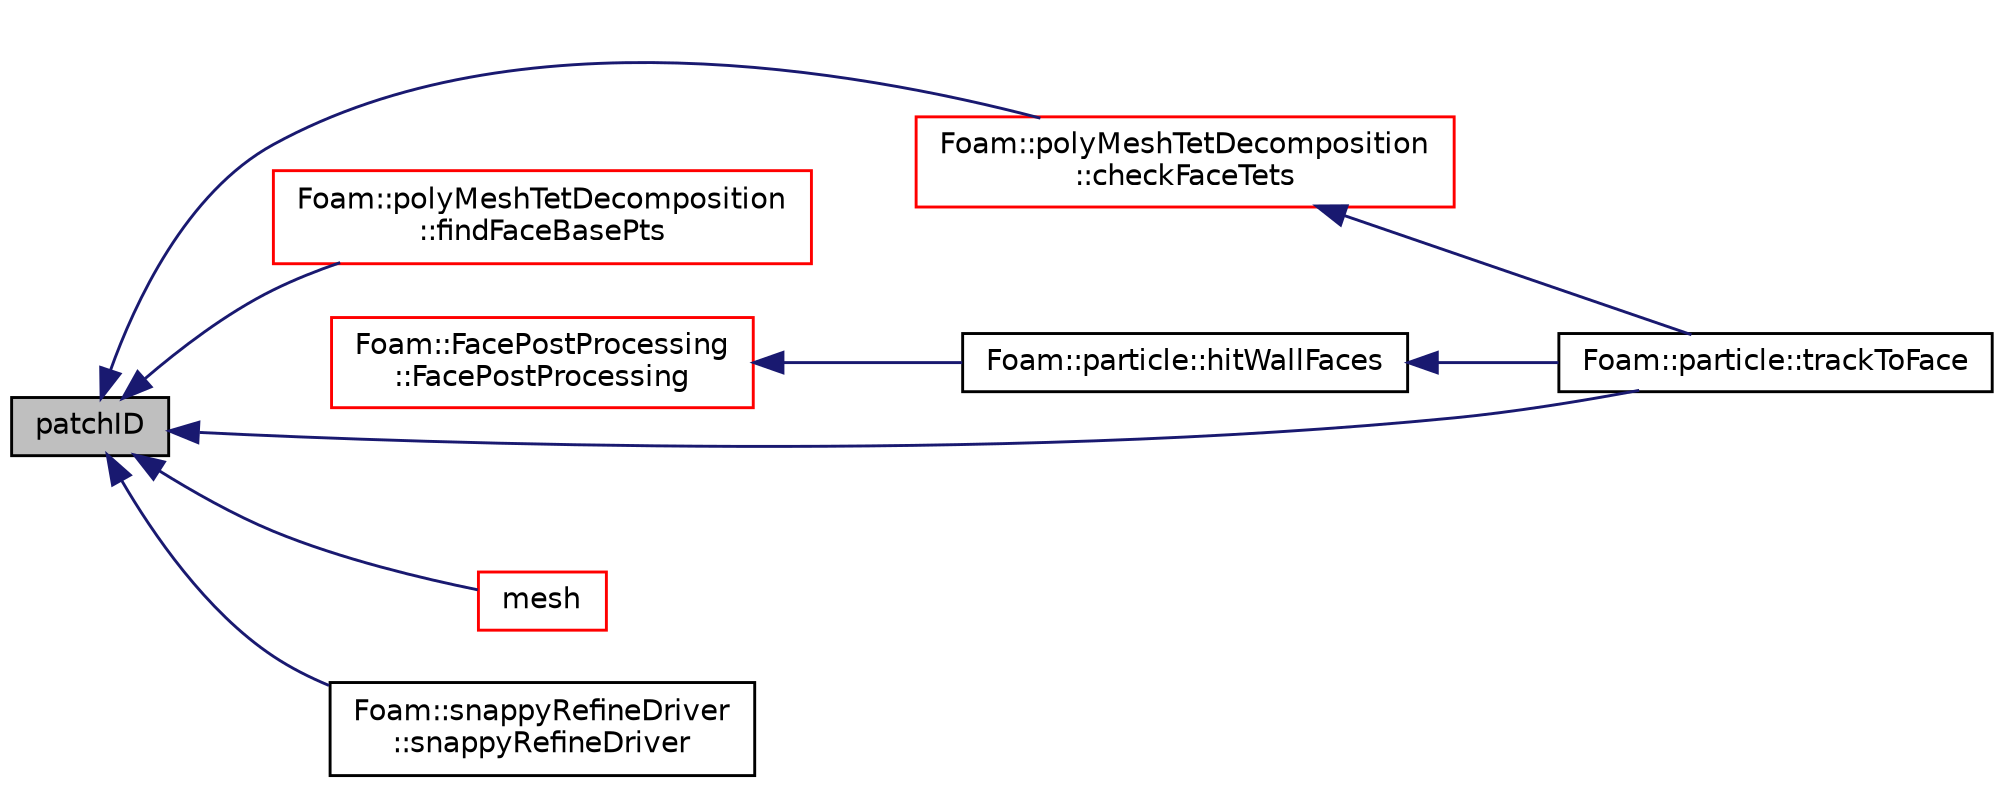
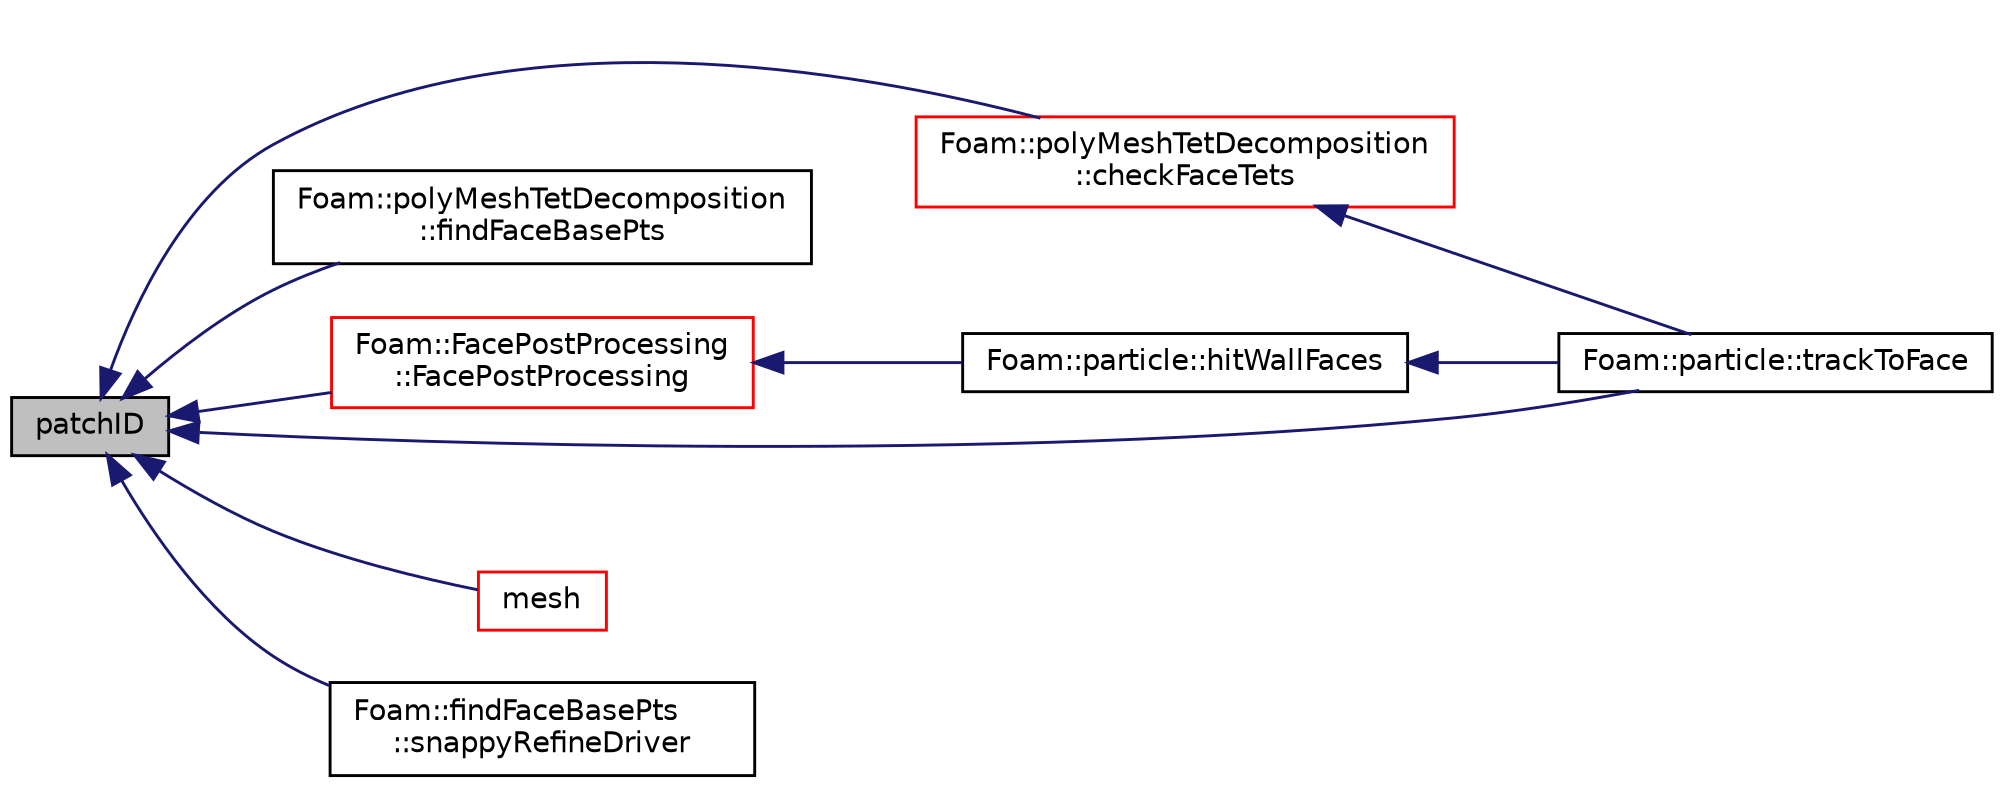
(542, 217) -> (542, 217)
none -> (265, 402)
(542, 729) -> (542, 729)
